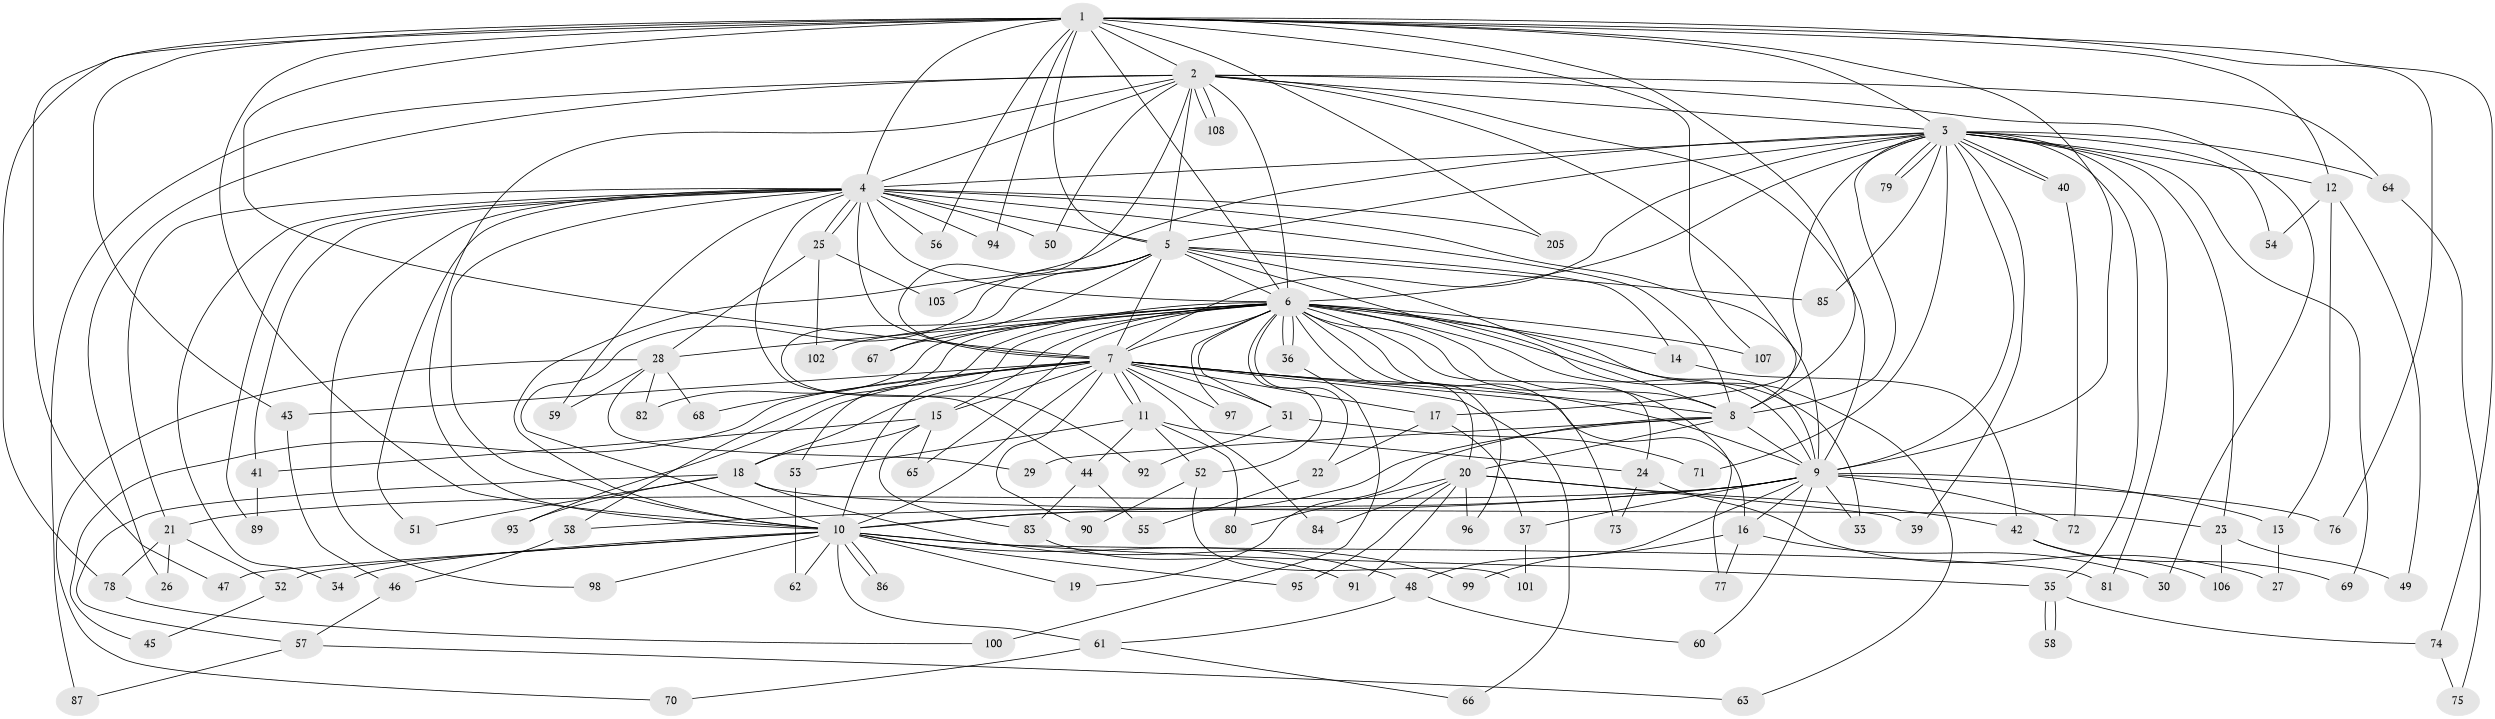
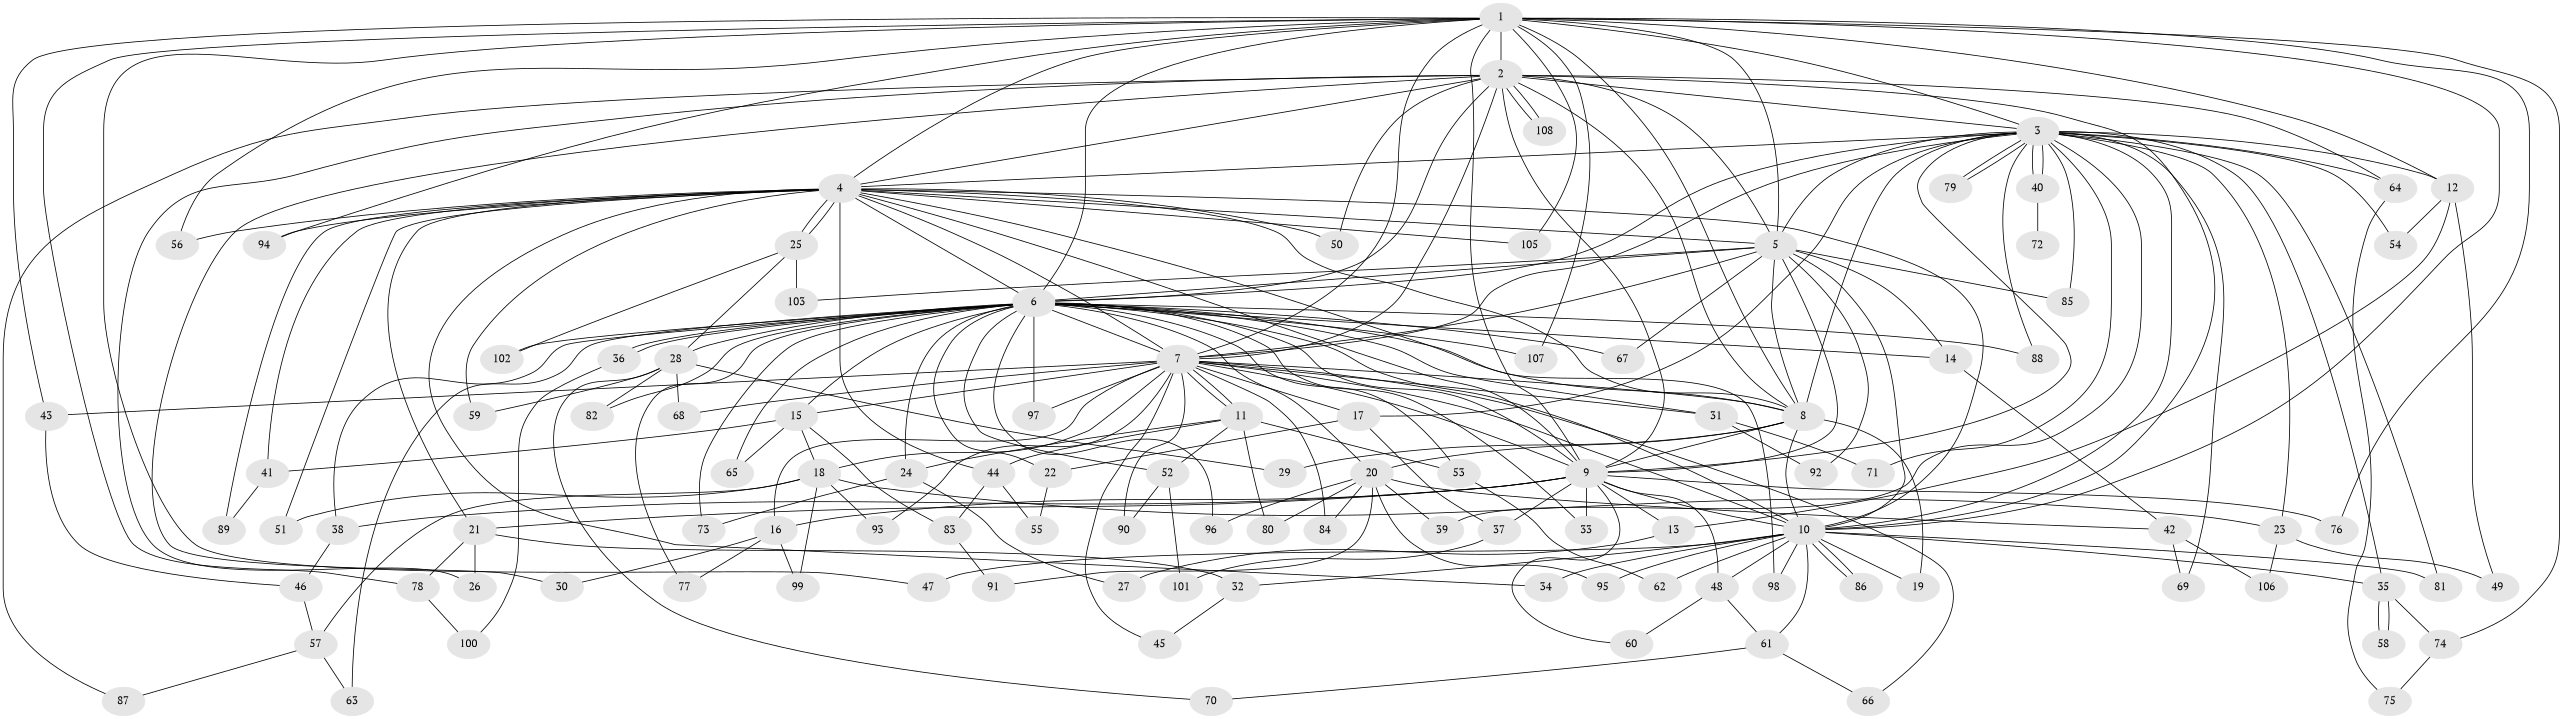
(1556, 245) -> (1530, 245)
none -> (2038, 359)
(1955, 494) -> none
